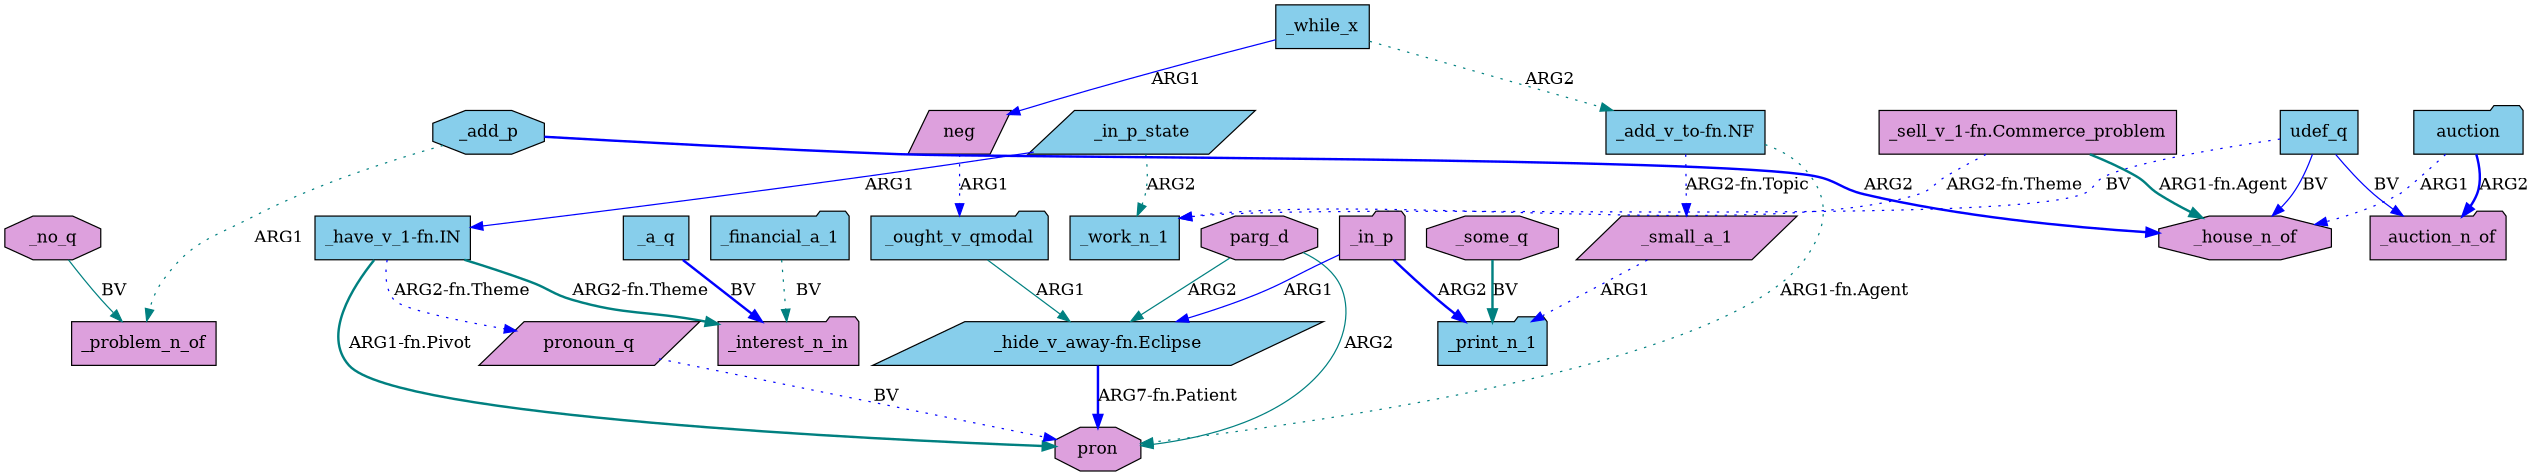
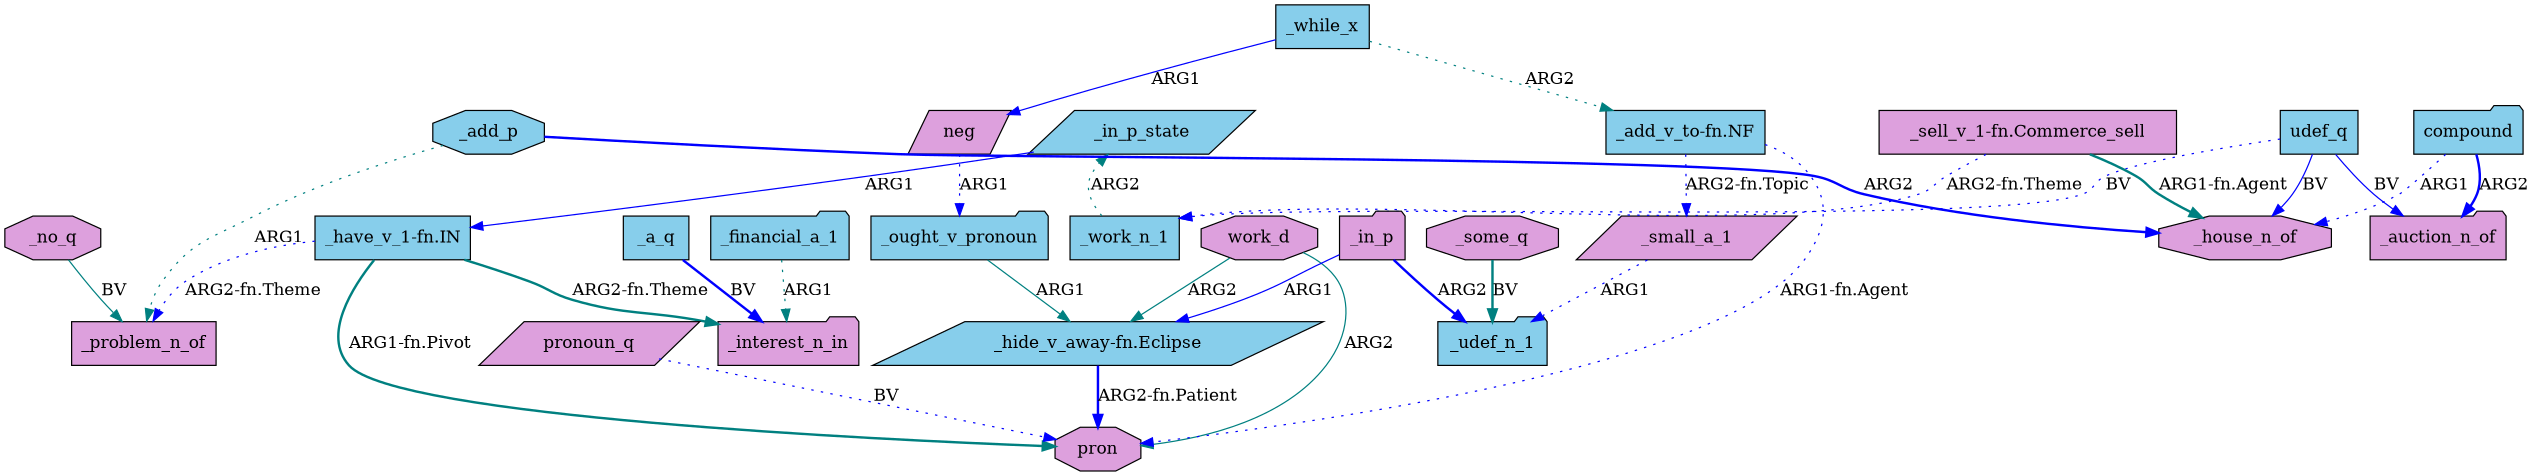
(2028, 132) -> (2028, 132)
(2468, 132) -> (2468, 132)
(1147, 180) -> (1089, 190)
(960, 238) -> (960, 238)
(1259, 238) -> (1259, 238)
(808, 291) -> (808, 291)
(428, 313) -> (229, 260)
(1492, 344) -> (1492, 344)
(1563, 370) -> (1563, 370)
(1168, 396) -> (1168, 396)
